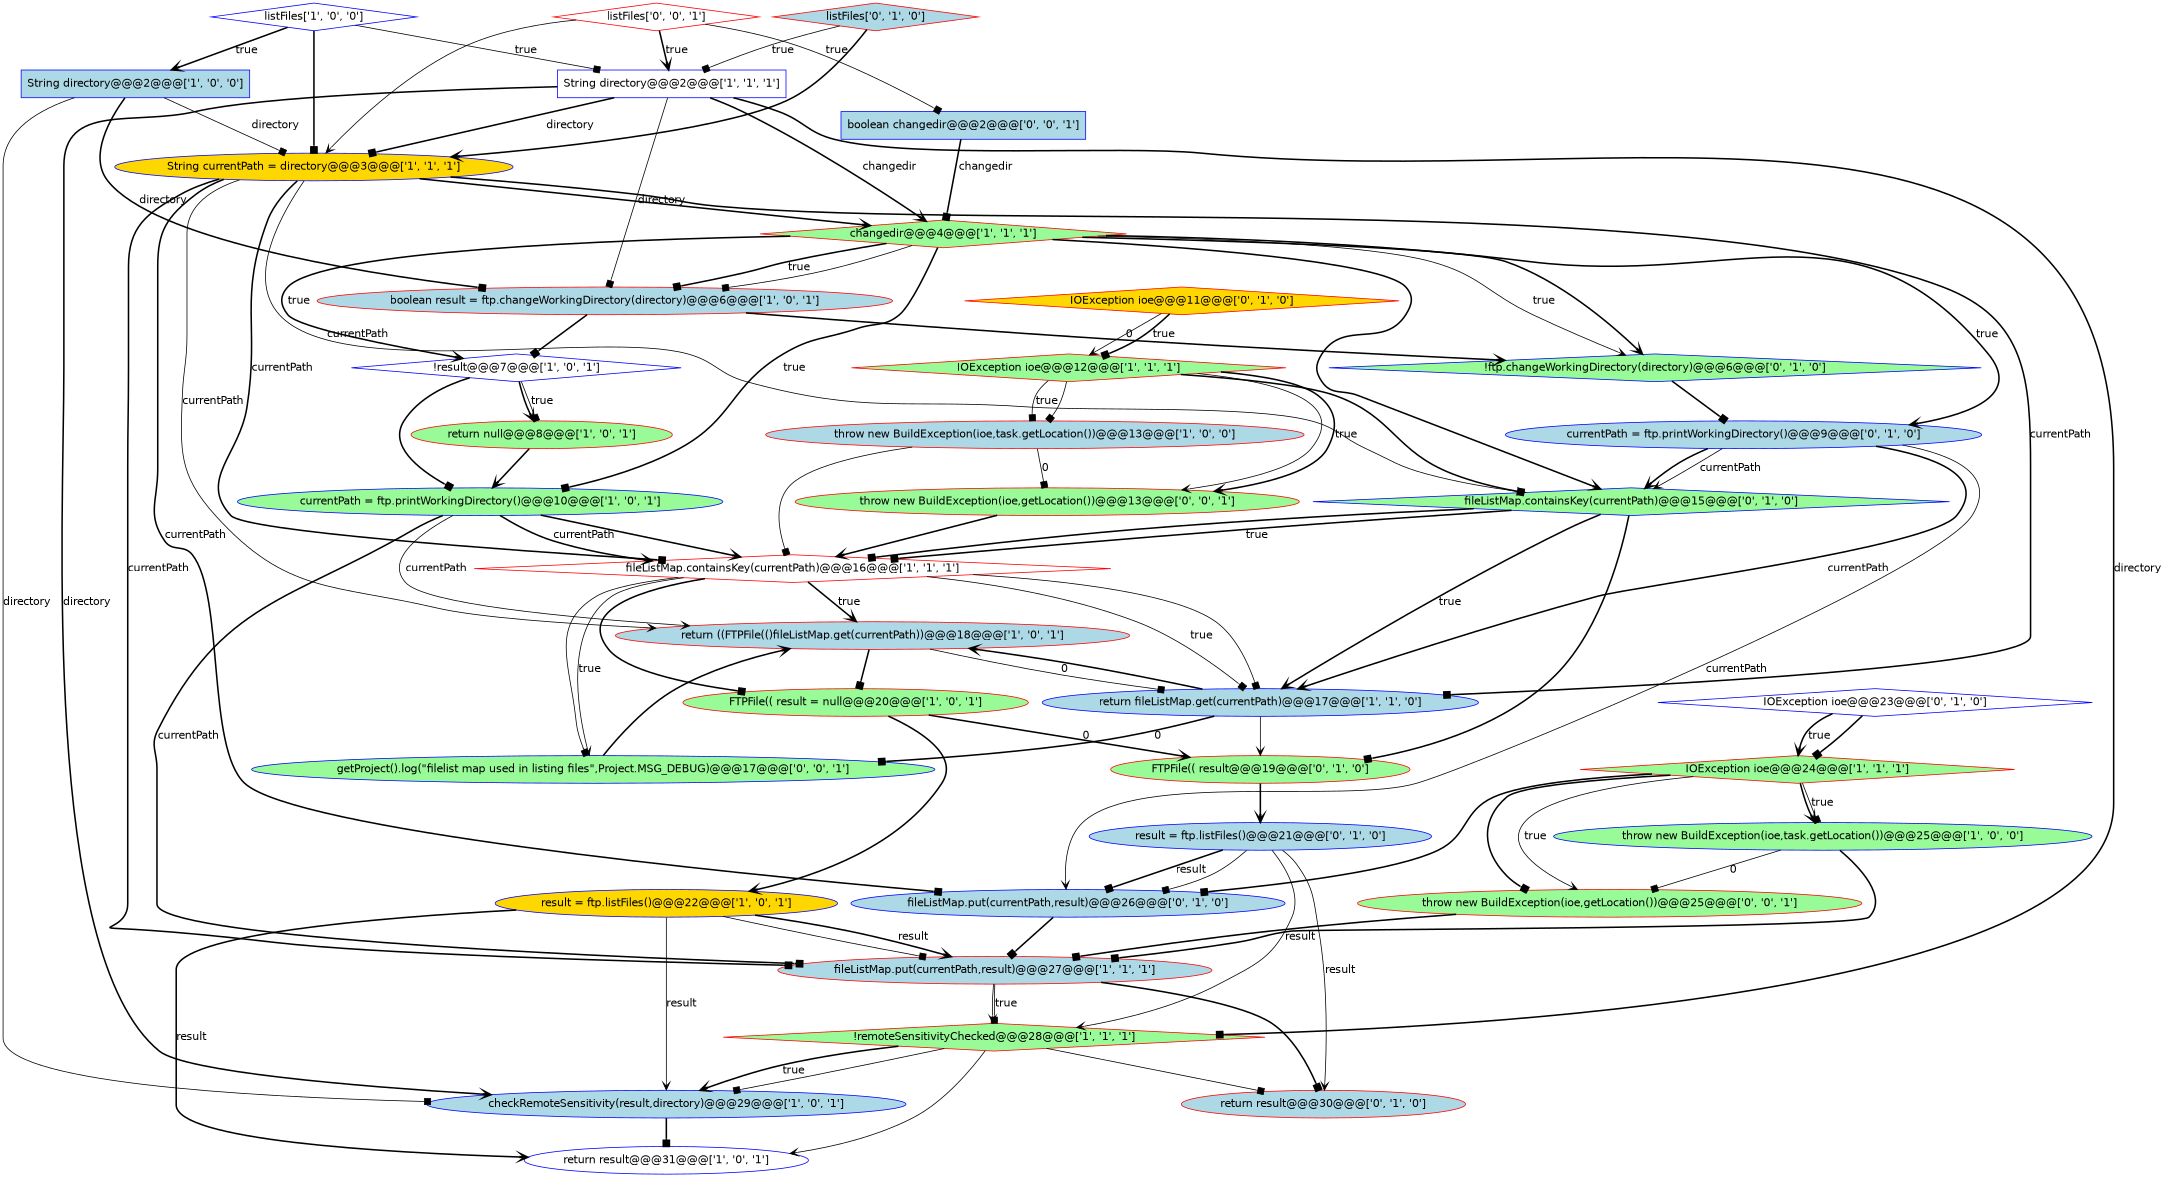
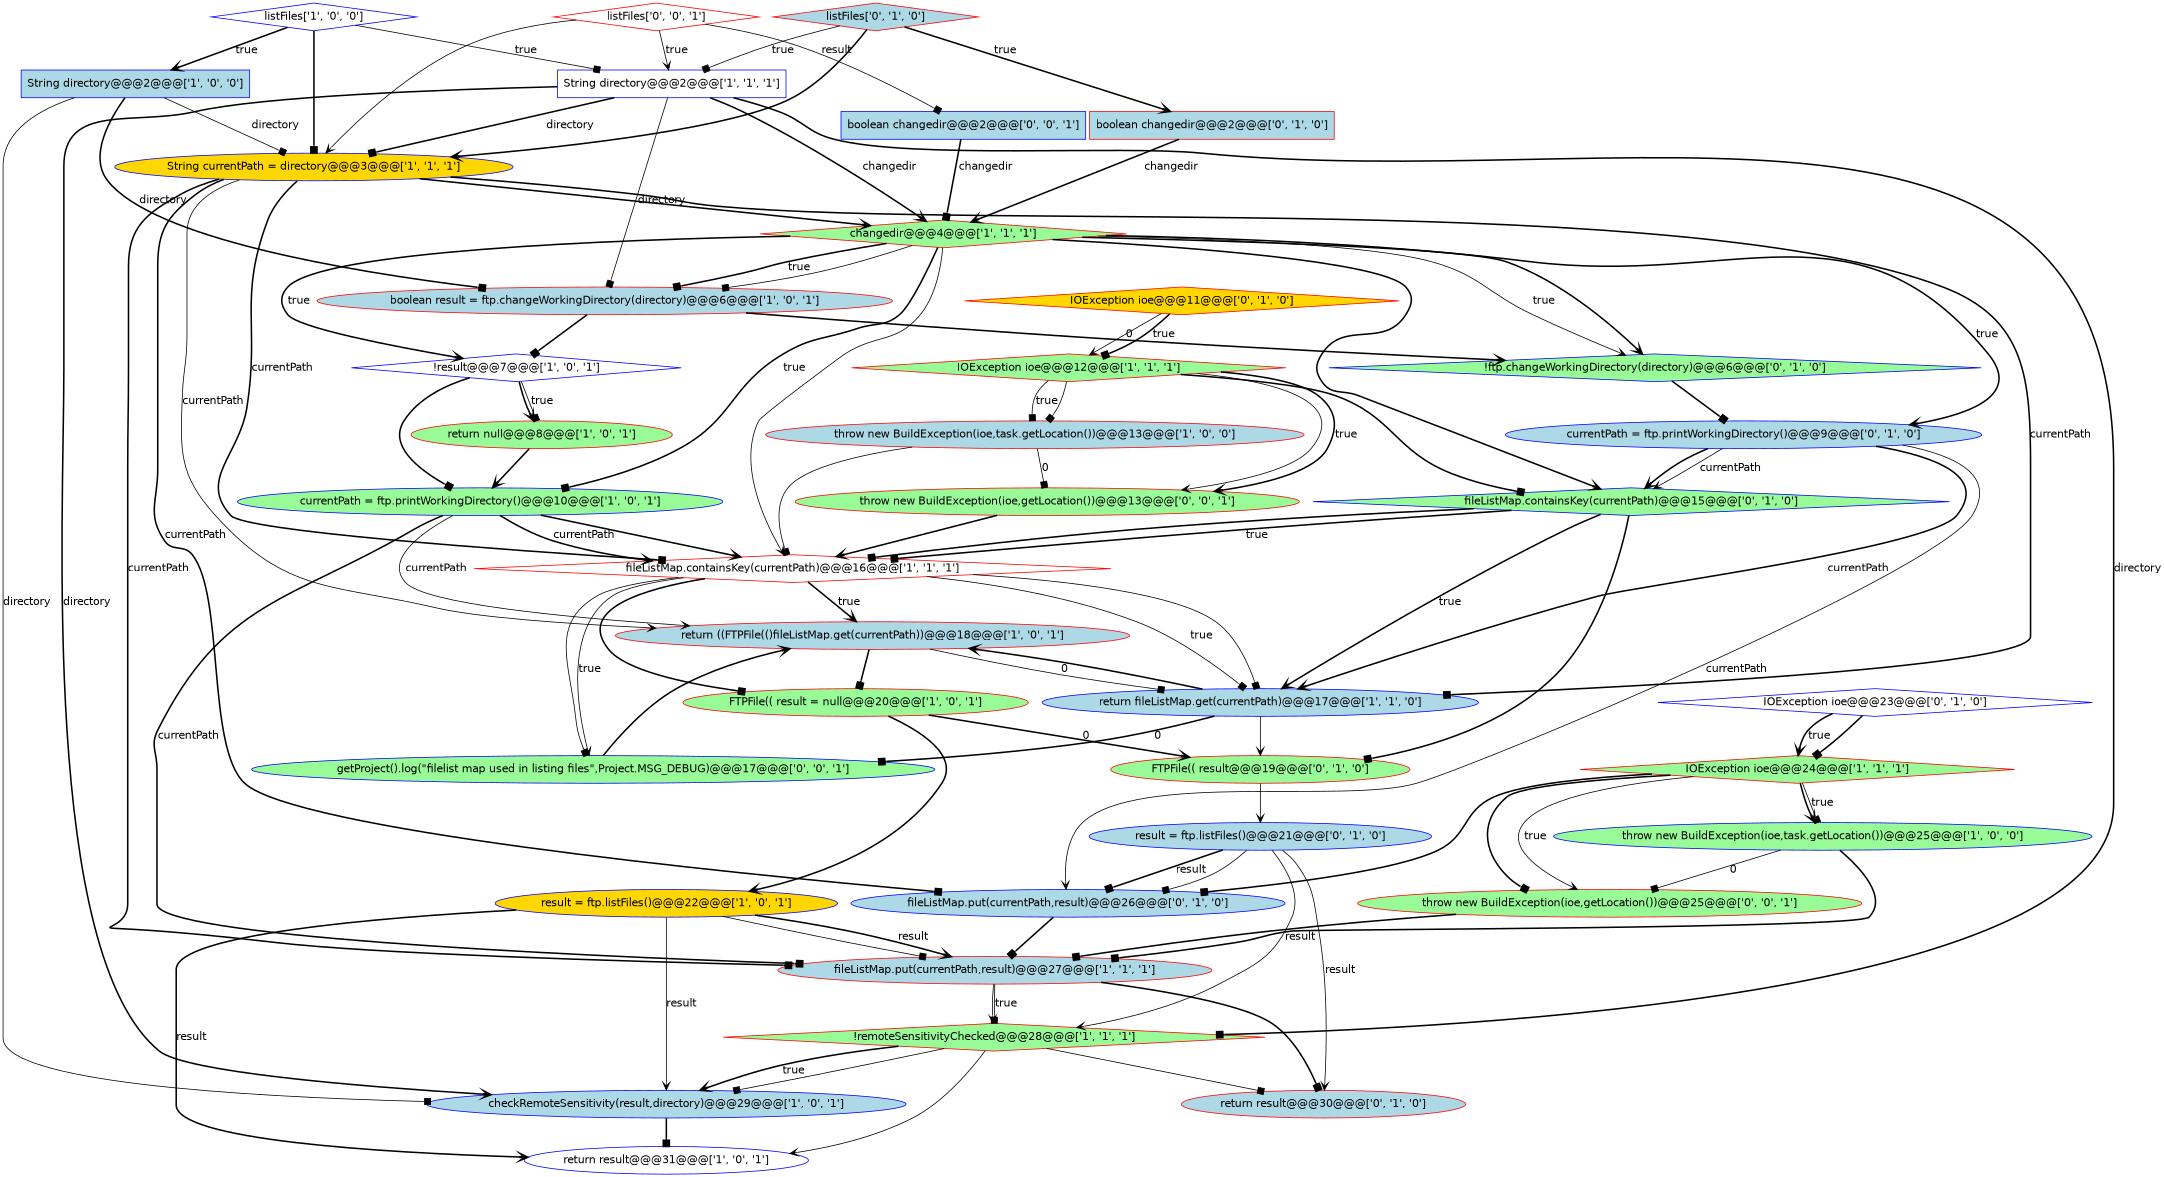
(663, 47) -> (663, 47)
(837, 50) -> (837, 50)
none -> (1212, 125)
none -> (811, 379)
(825, 398) -> none
(1260, 799) -> (1260, 799)
